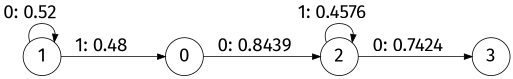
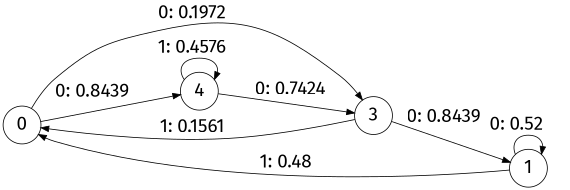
none -> (191, 25)
(339, 57) -> (199, 91)
none -> (202, 139)
none -> (447, 141)
